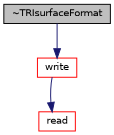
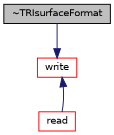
(51, 90) -> (63, 99)
